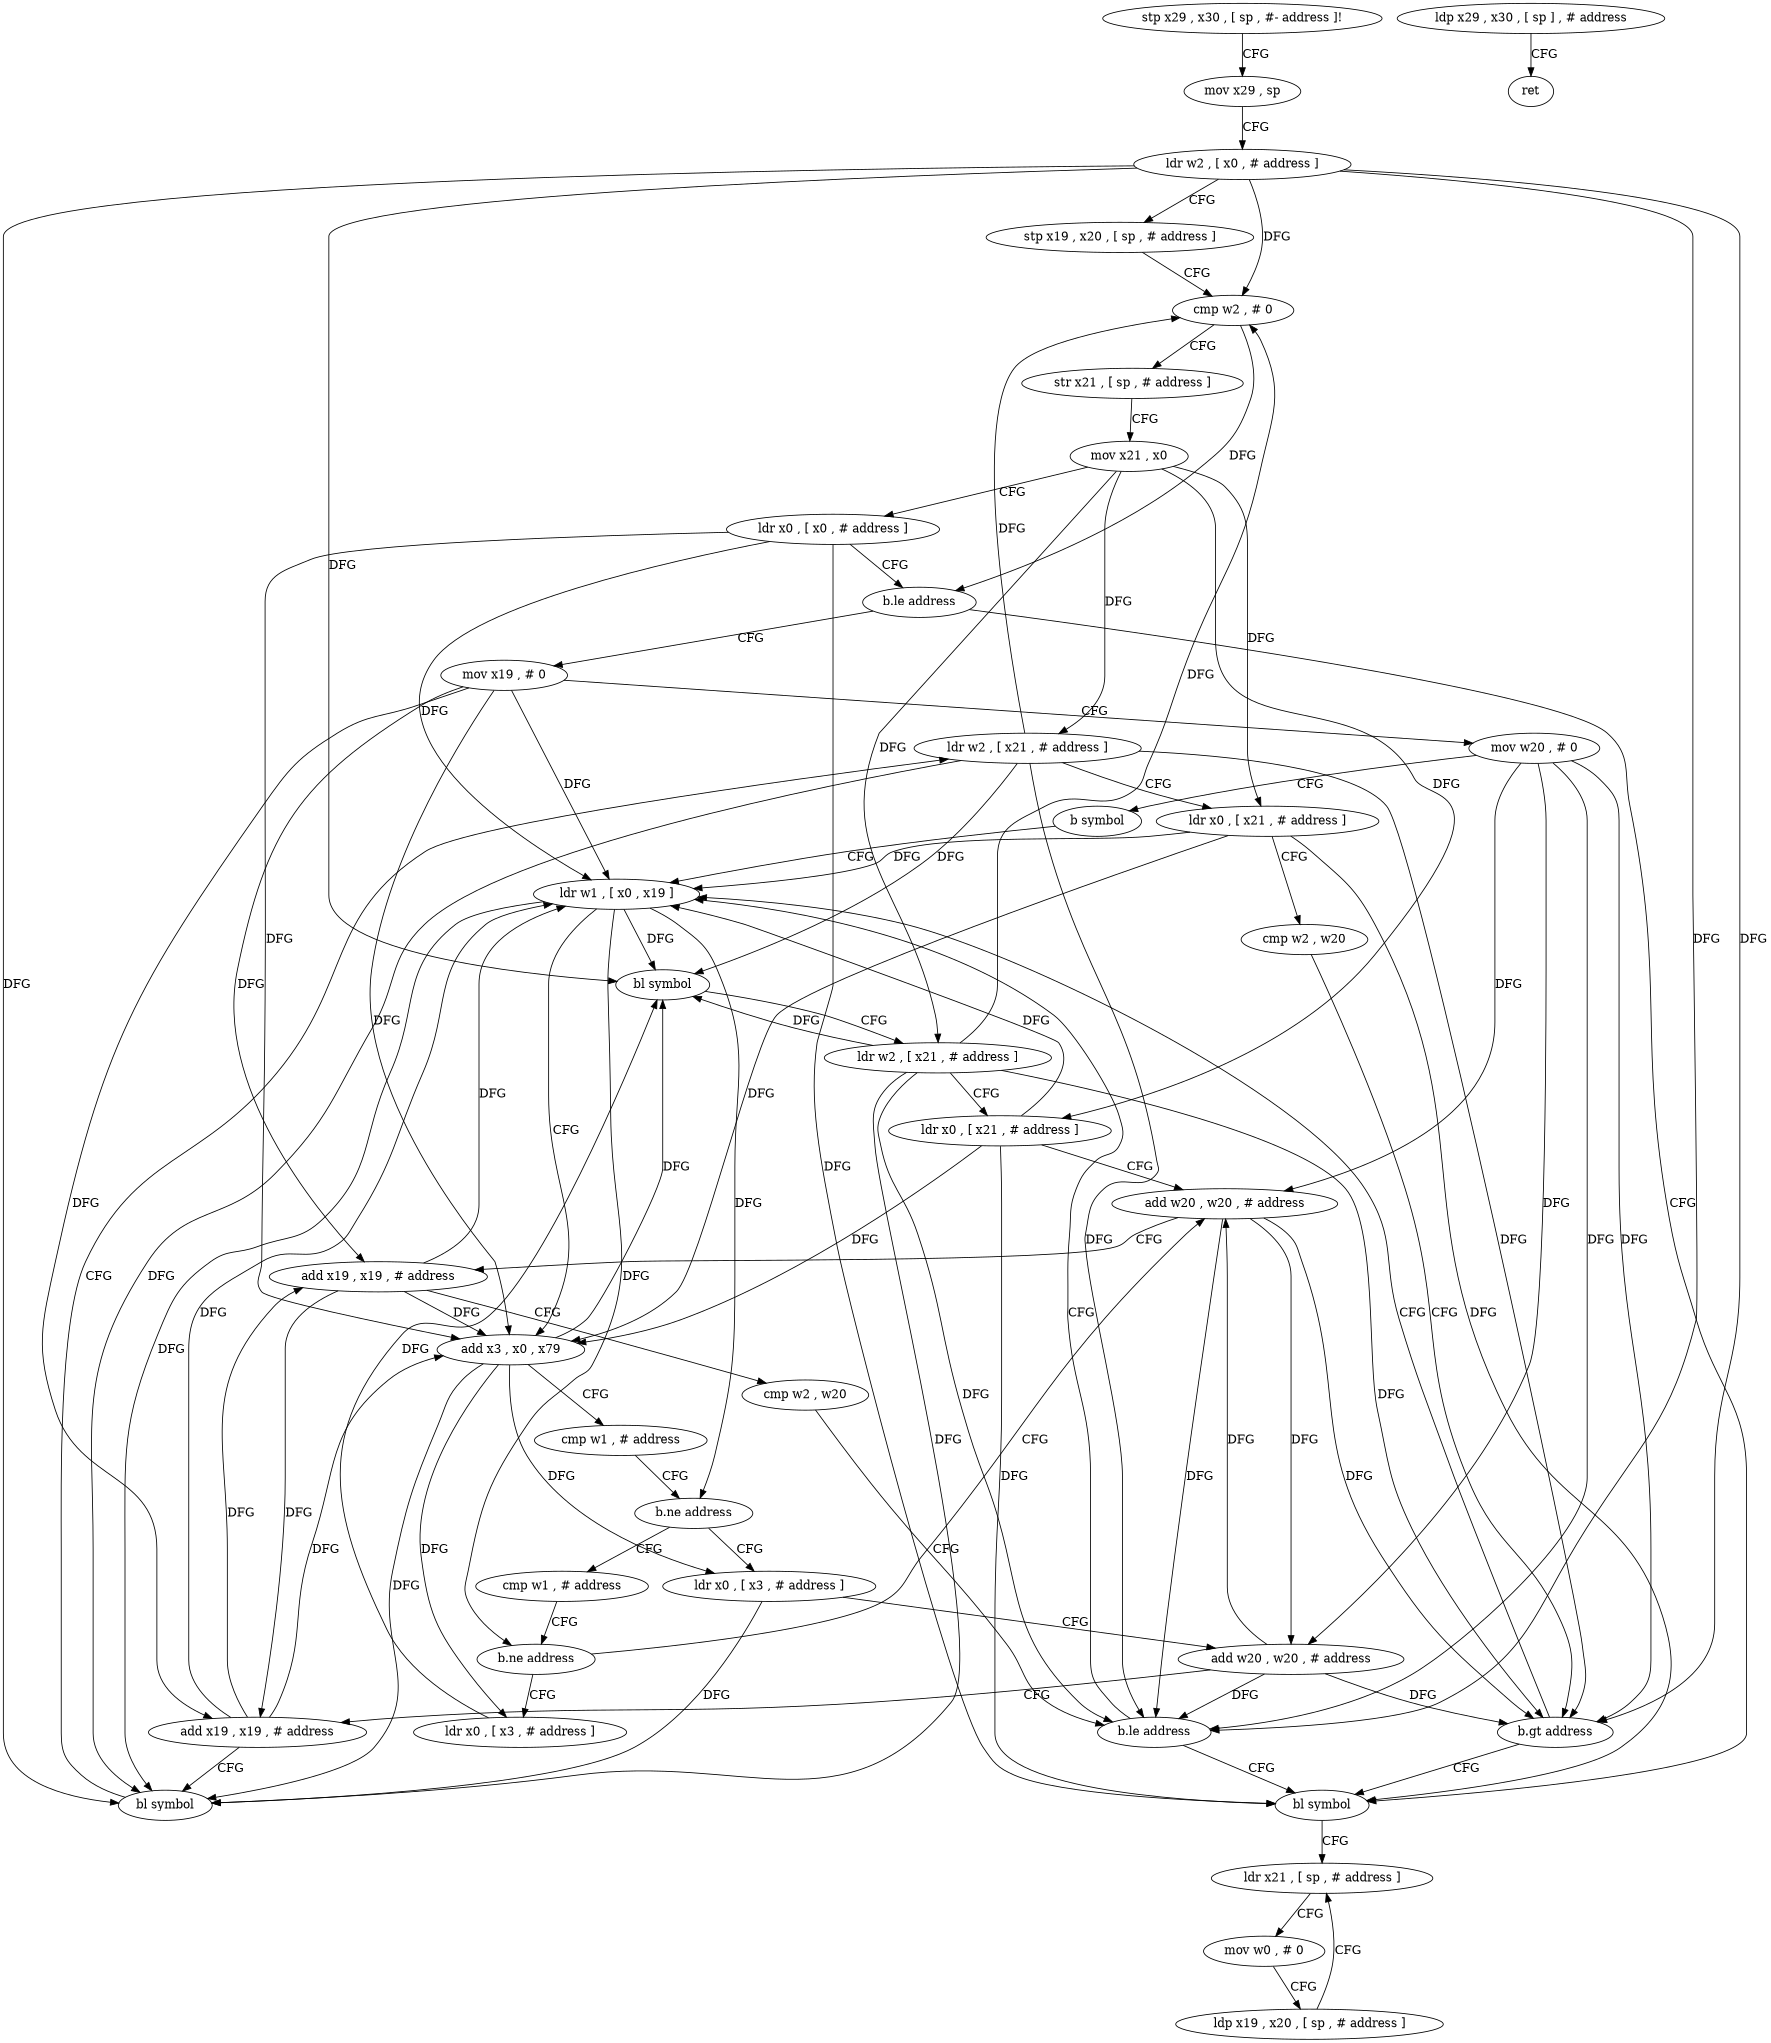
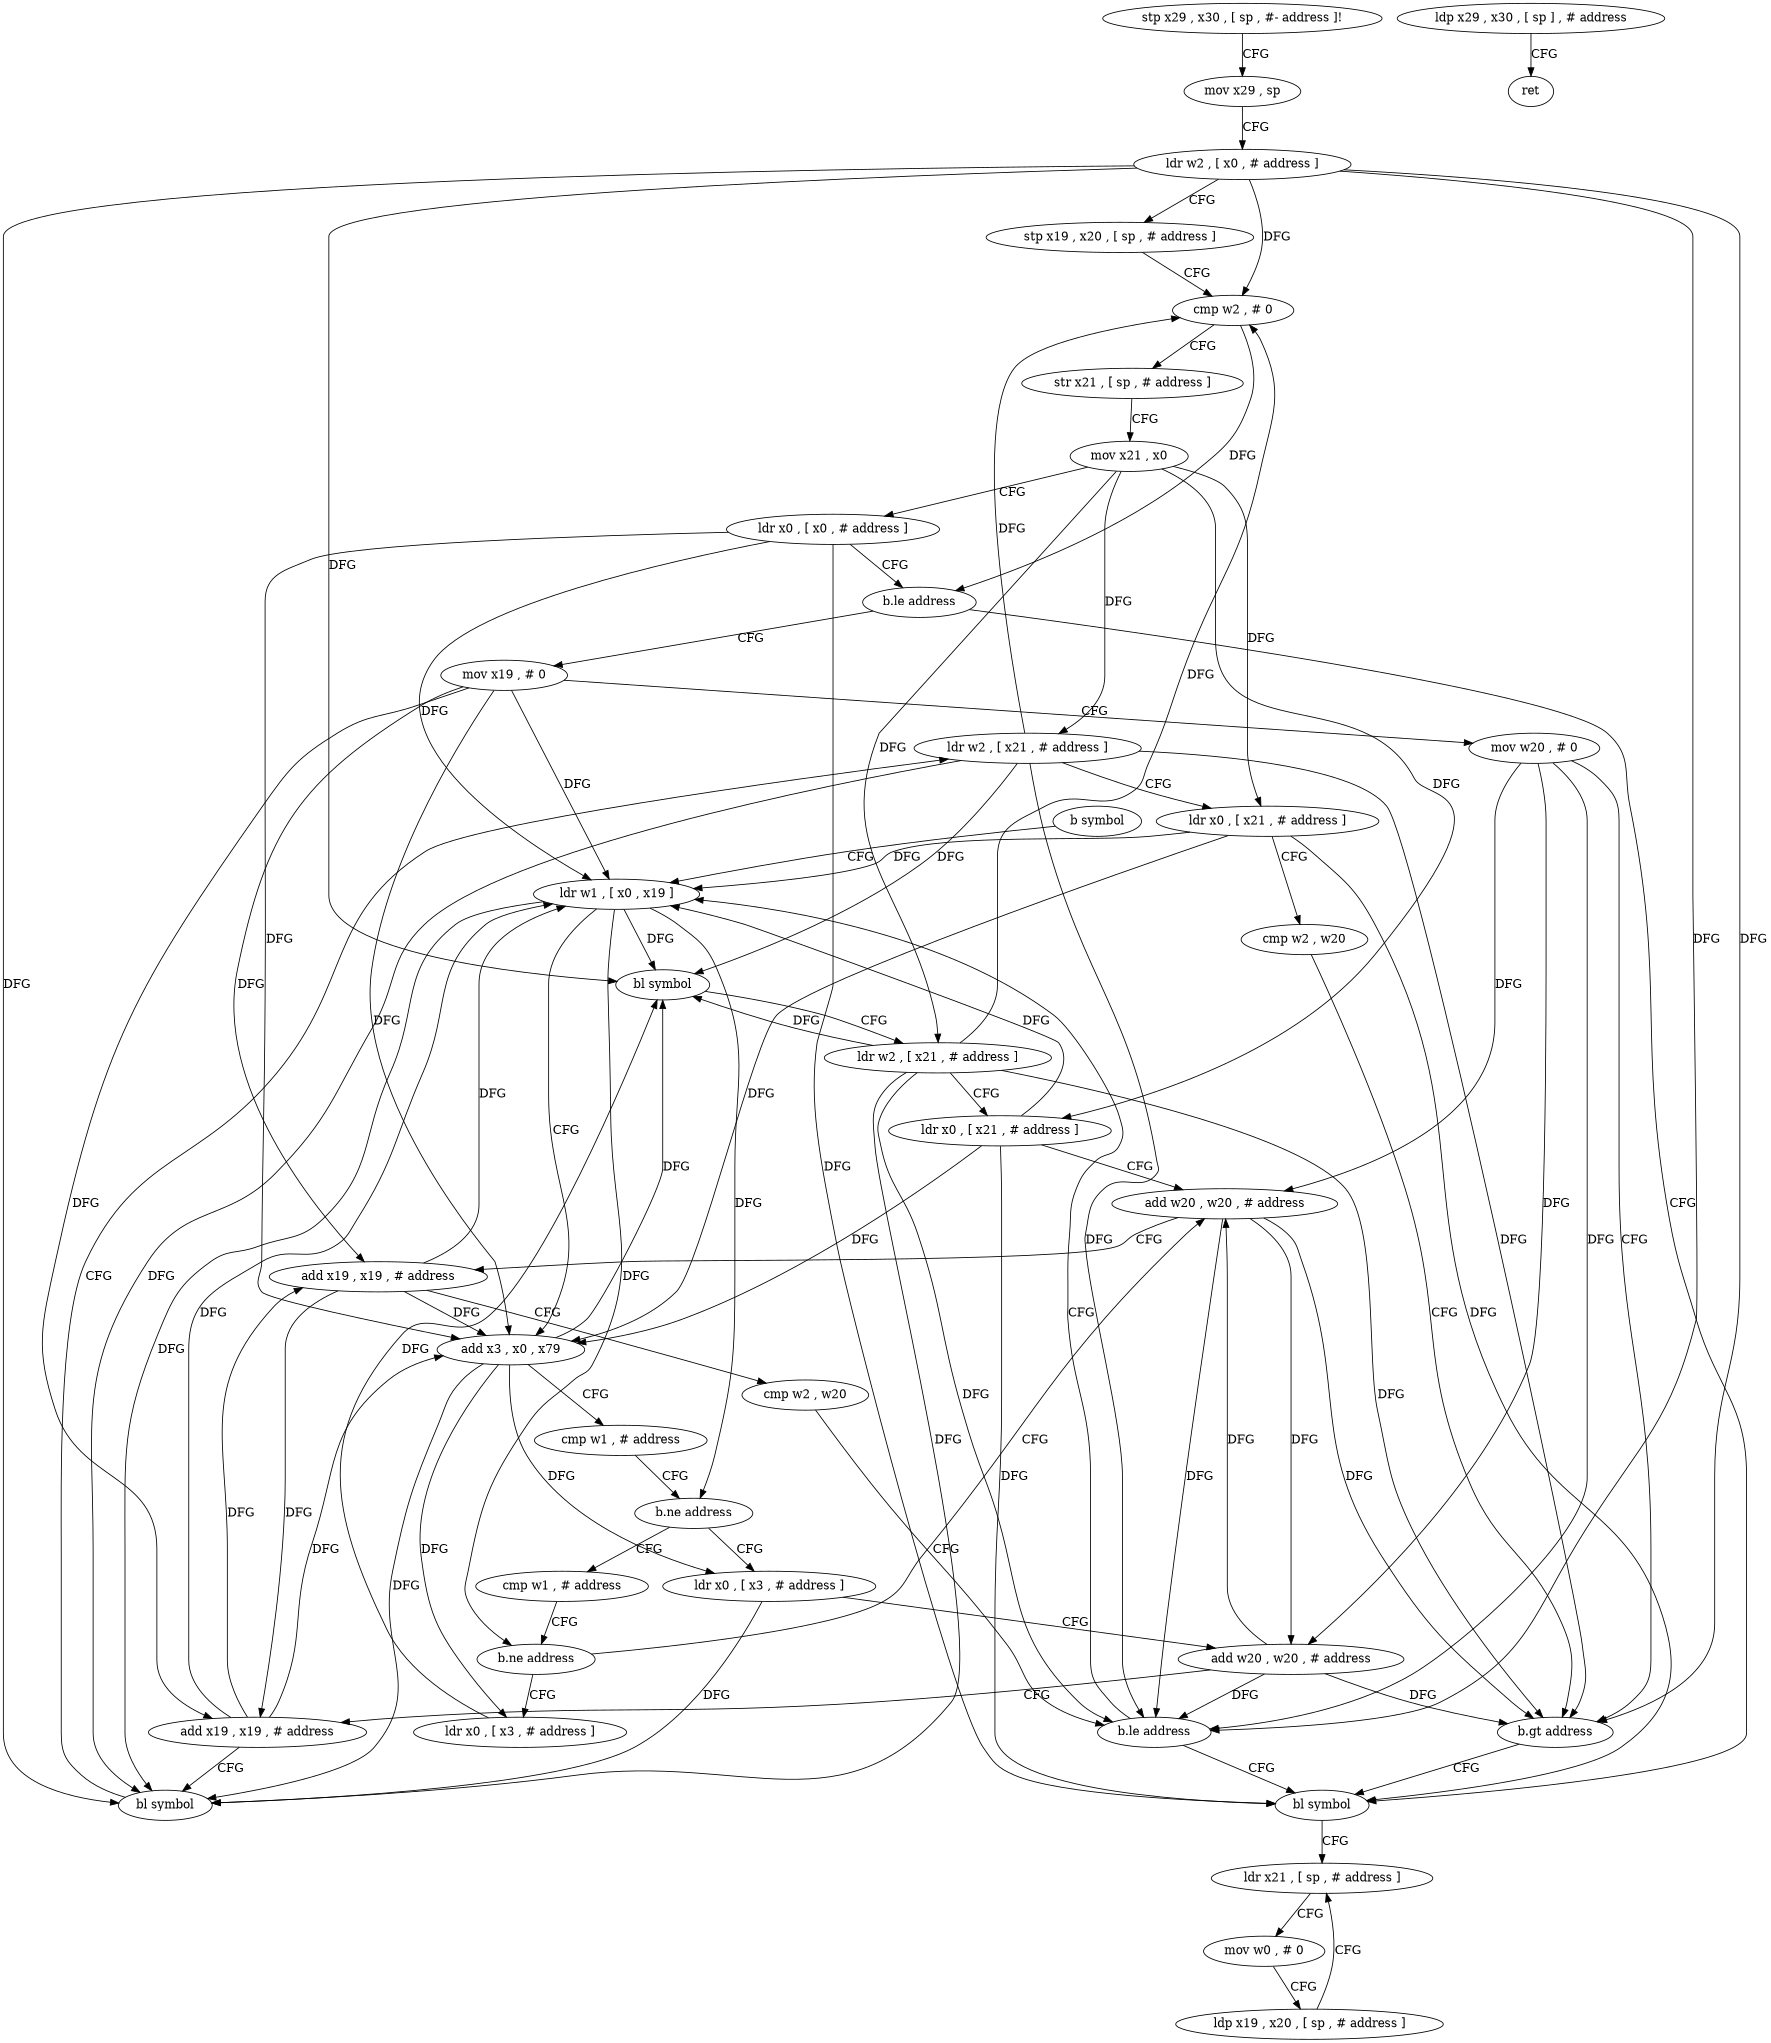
(1306, 778) -> none
(1303, 1127) -> none
(1635, 1240) -> (1635, 1240)
